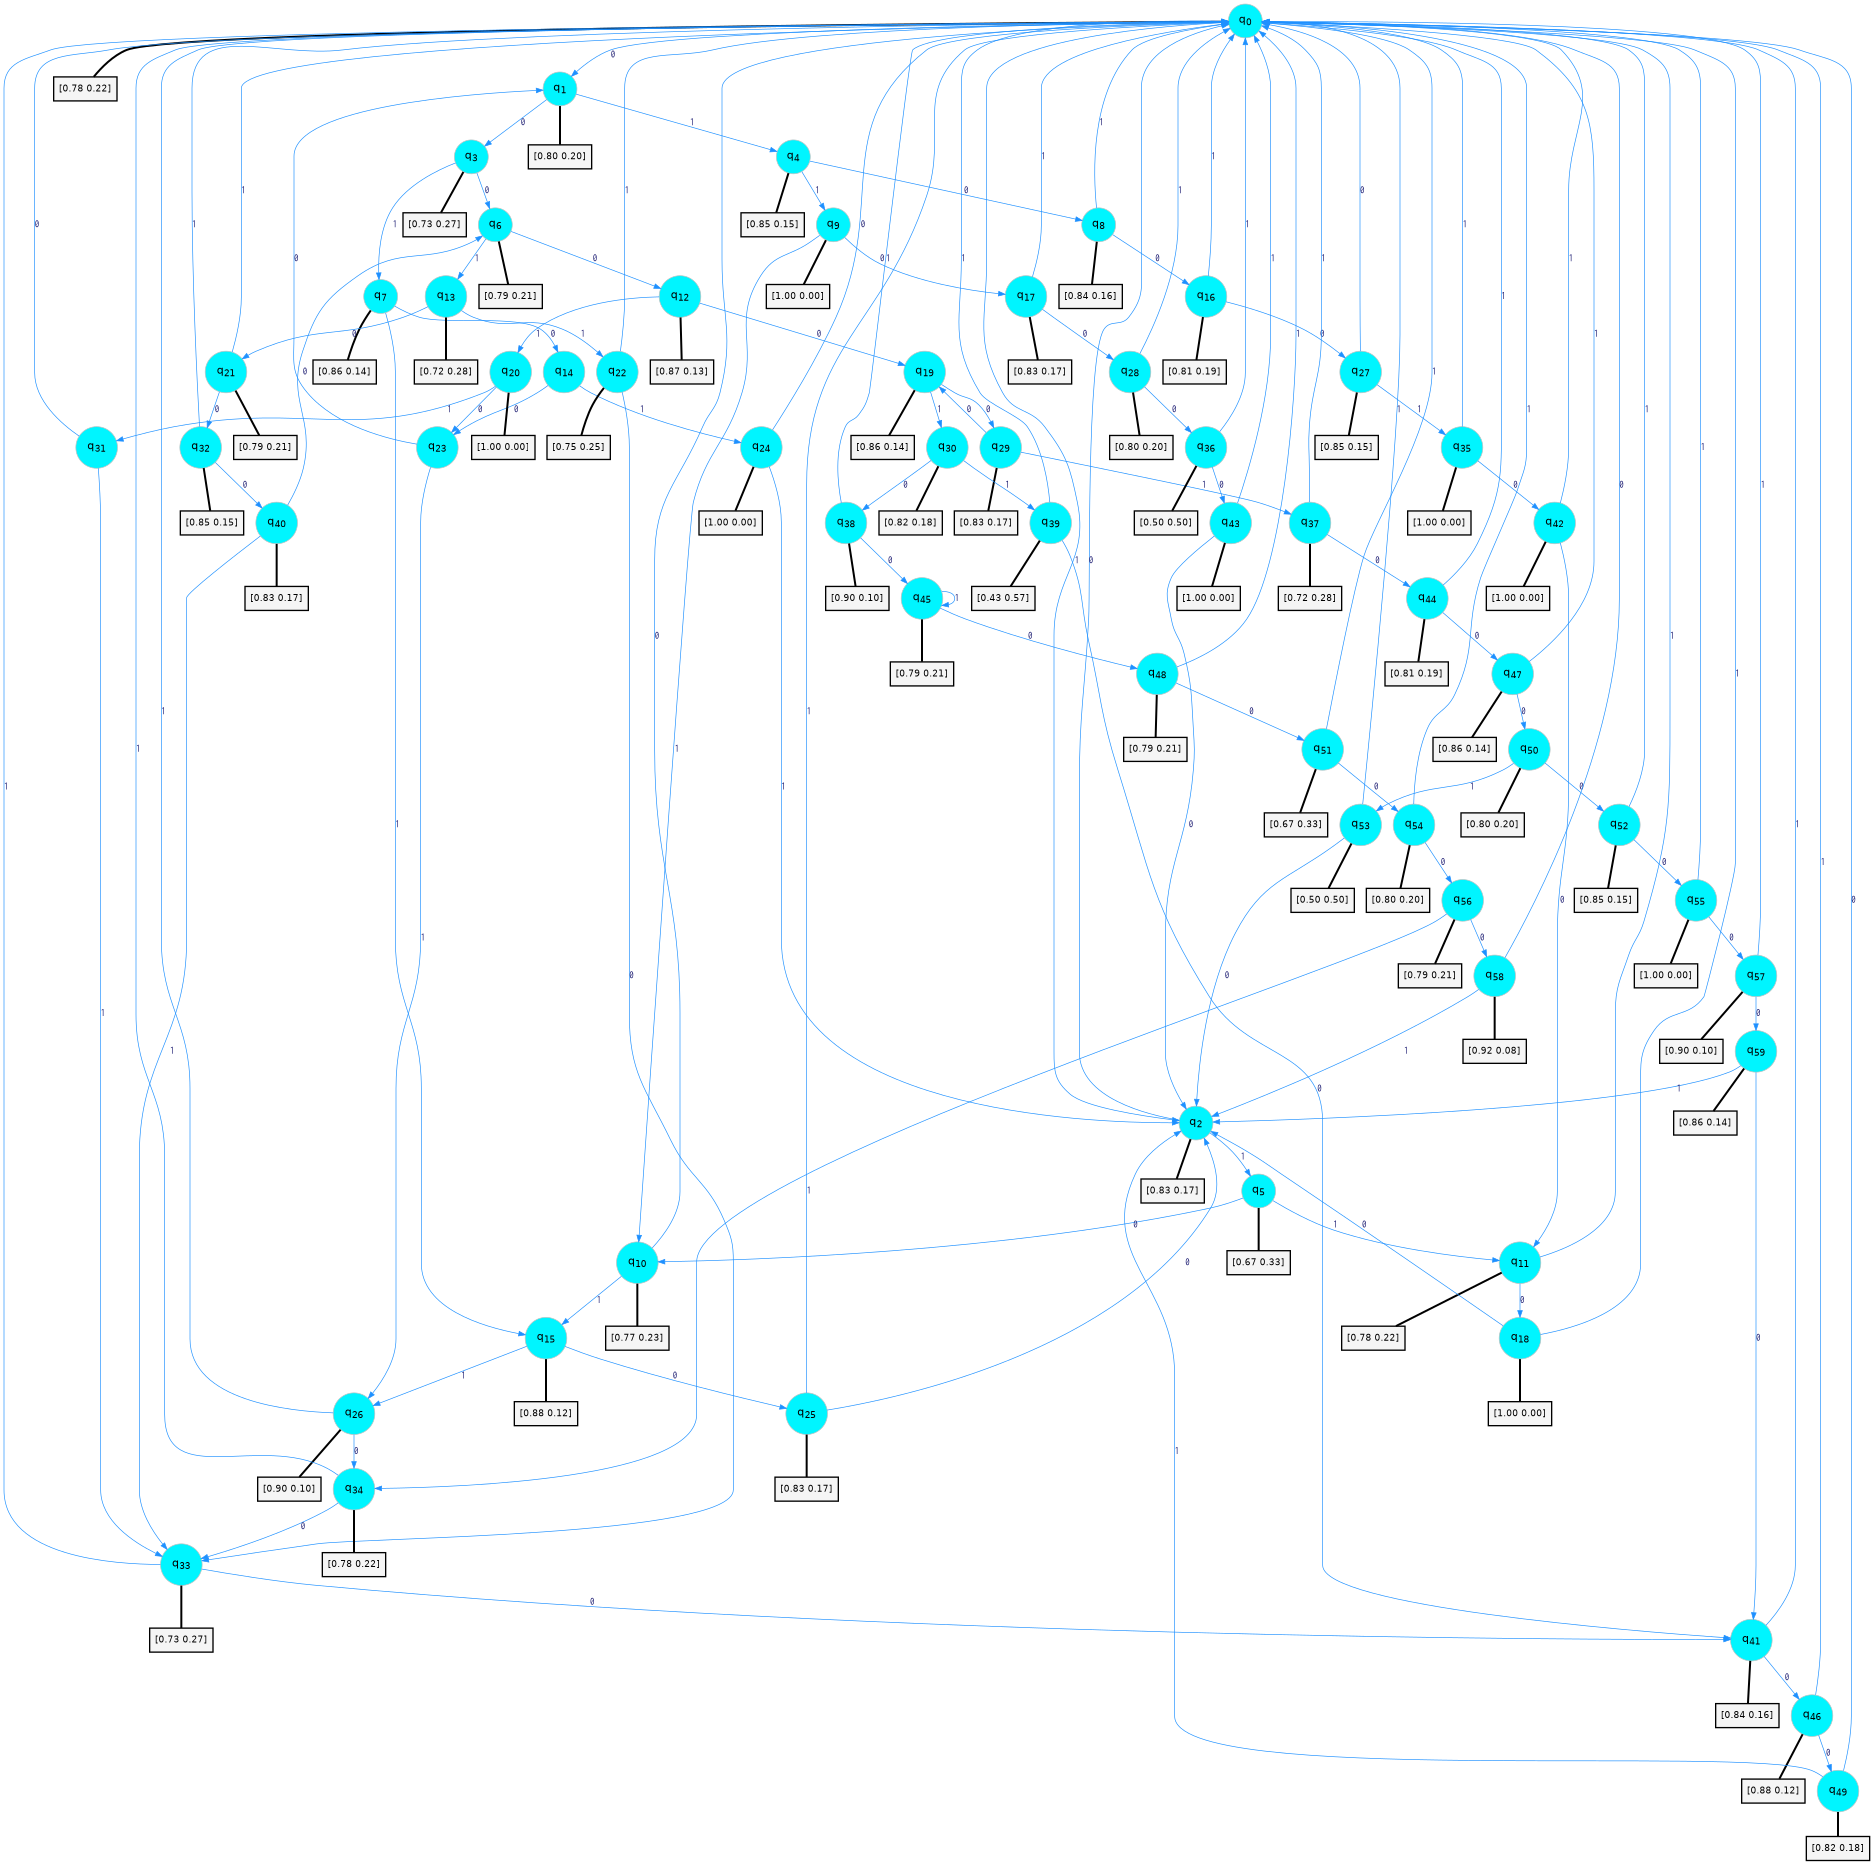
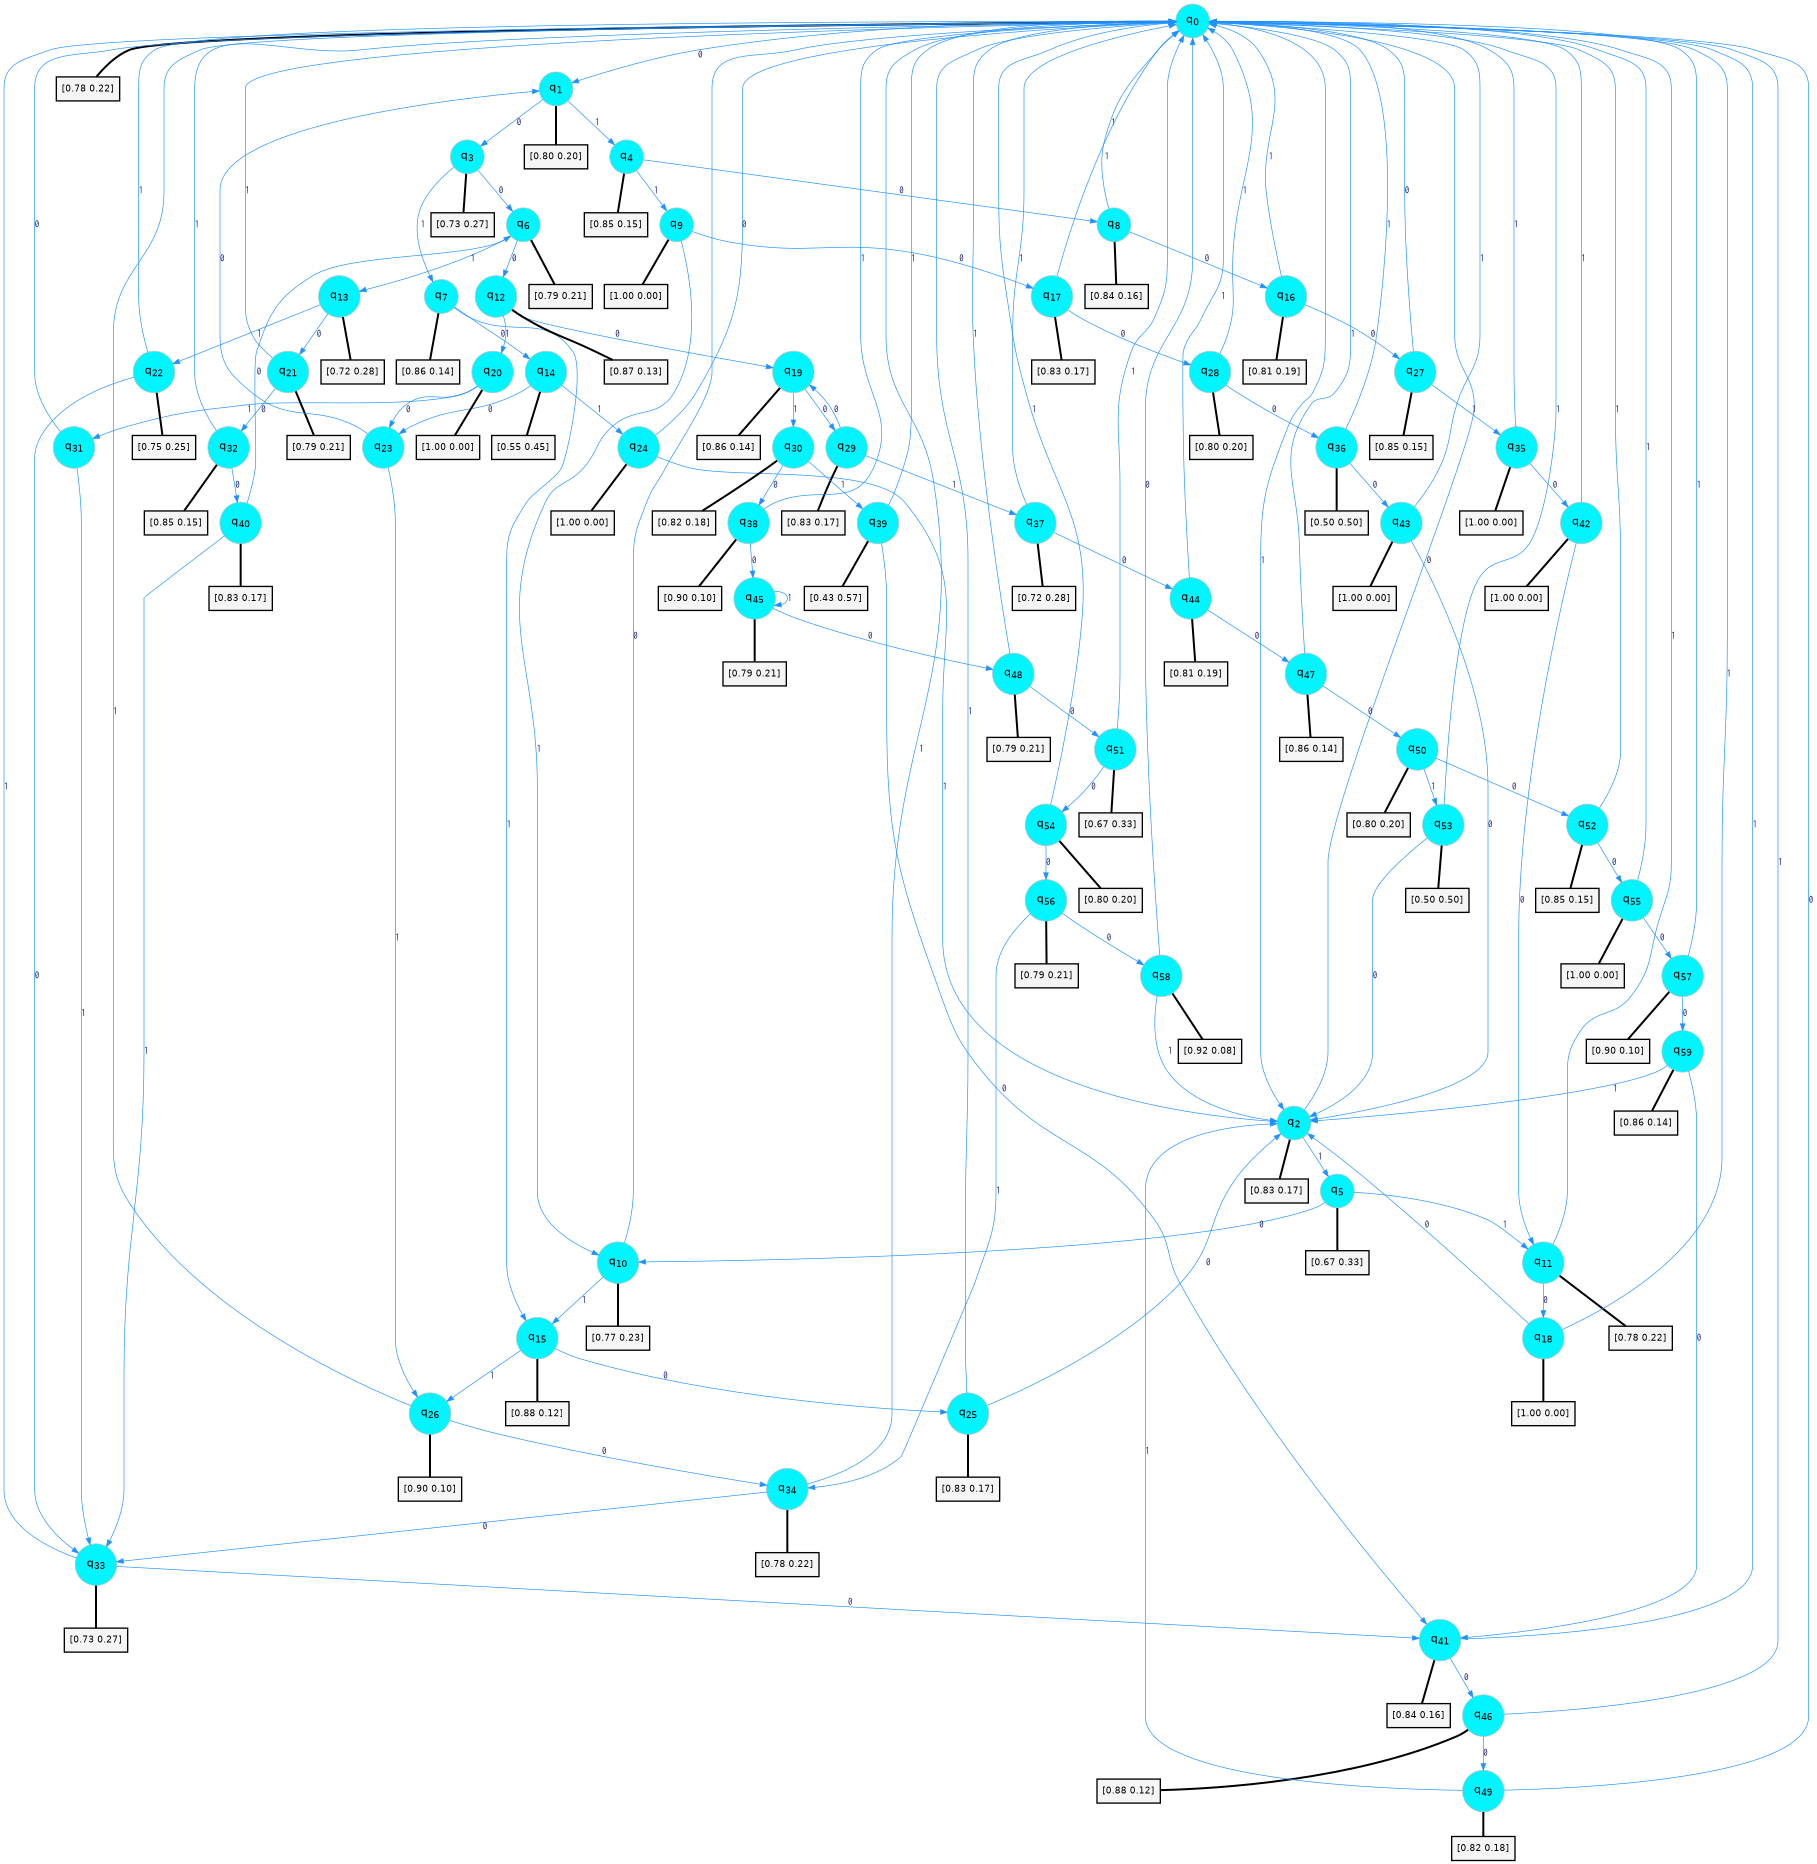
none -> (523, 448)
